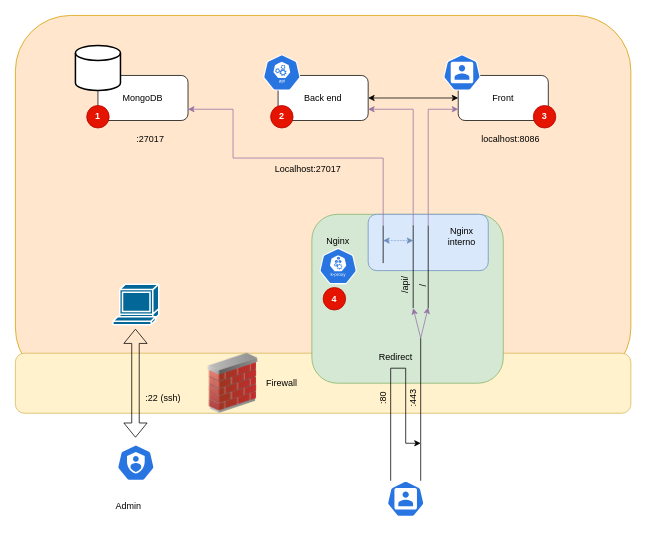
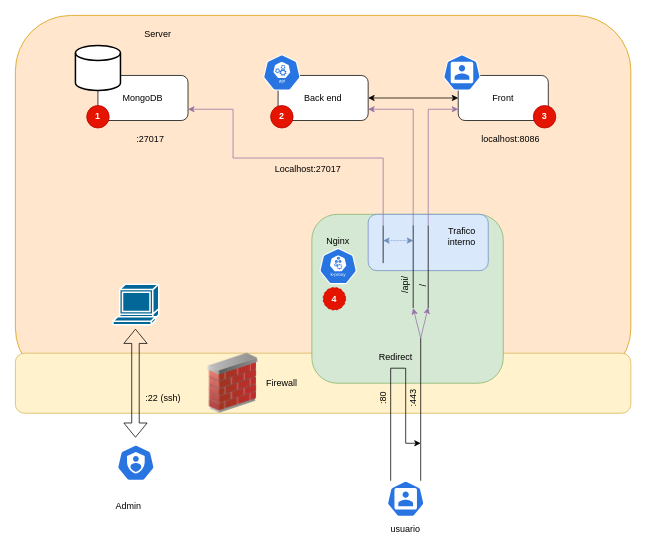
none -> (158, 34)
(462, 237) -> (462, 237)
(334, 299) -> (334, 299)
none -> (405, 529)
